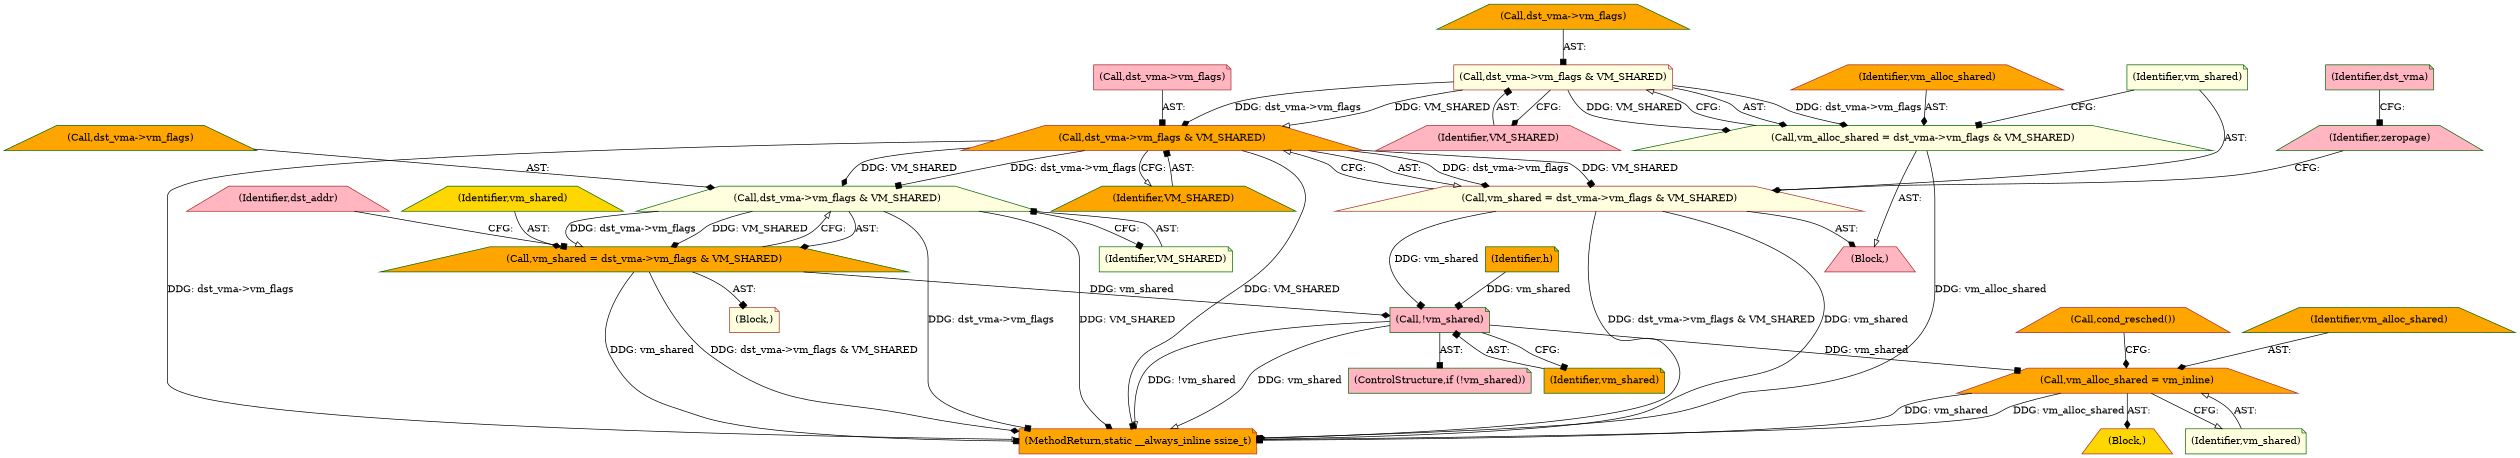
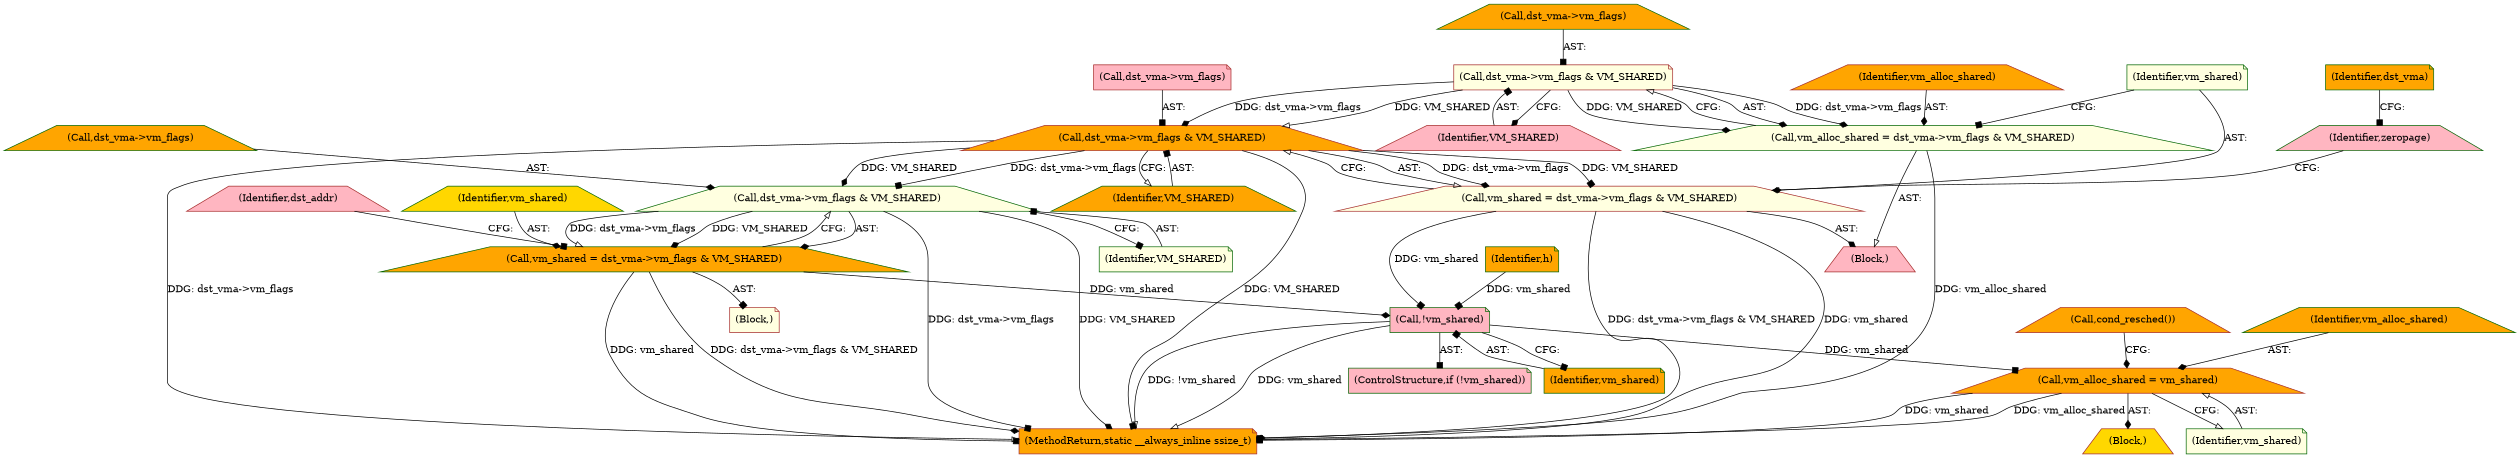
(2380, 77) -> (2380, 77)
(2127, 381) -> (2128, 381)
